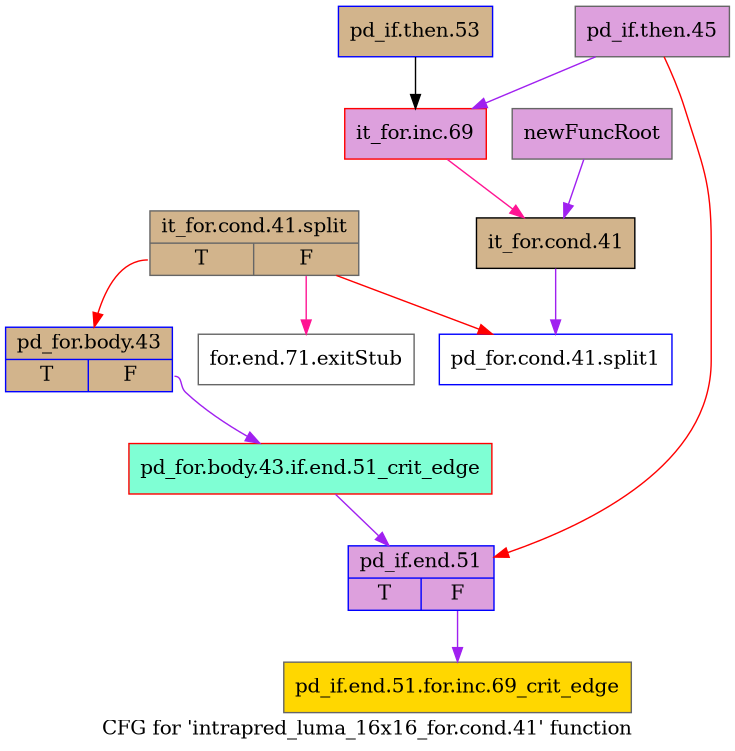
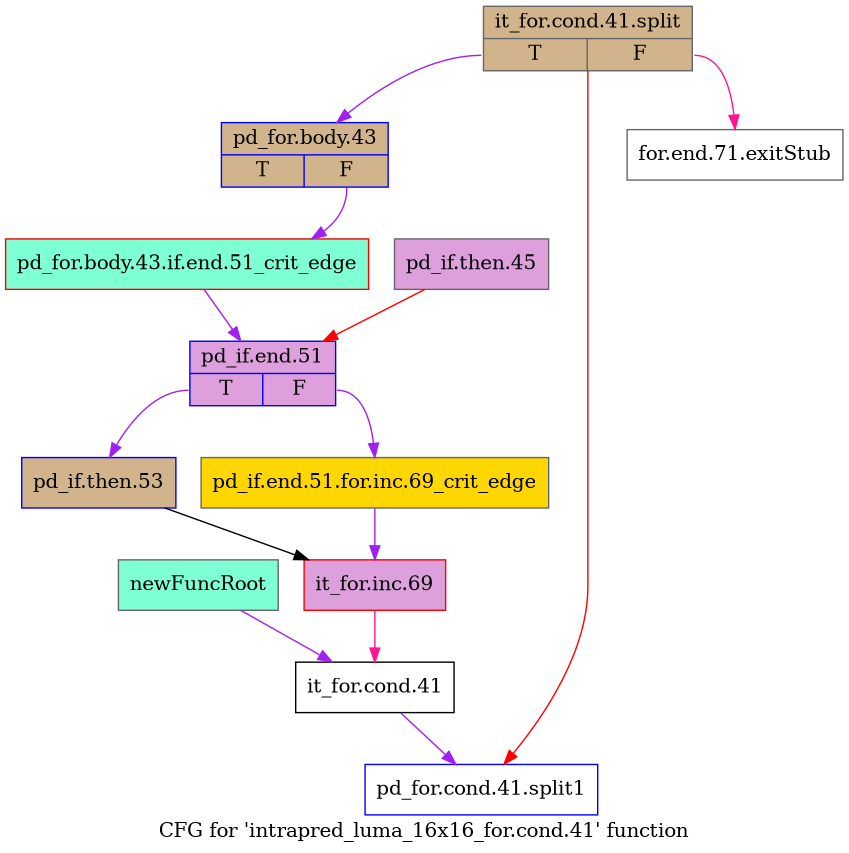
(541, 80) -> (375, 527)
(592, 134) -> (198, 585)
(556, 243) -> (375, 687)
(115, 278) -> (410, 73)
none -> (146, 408)
